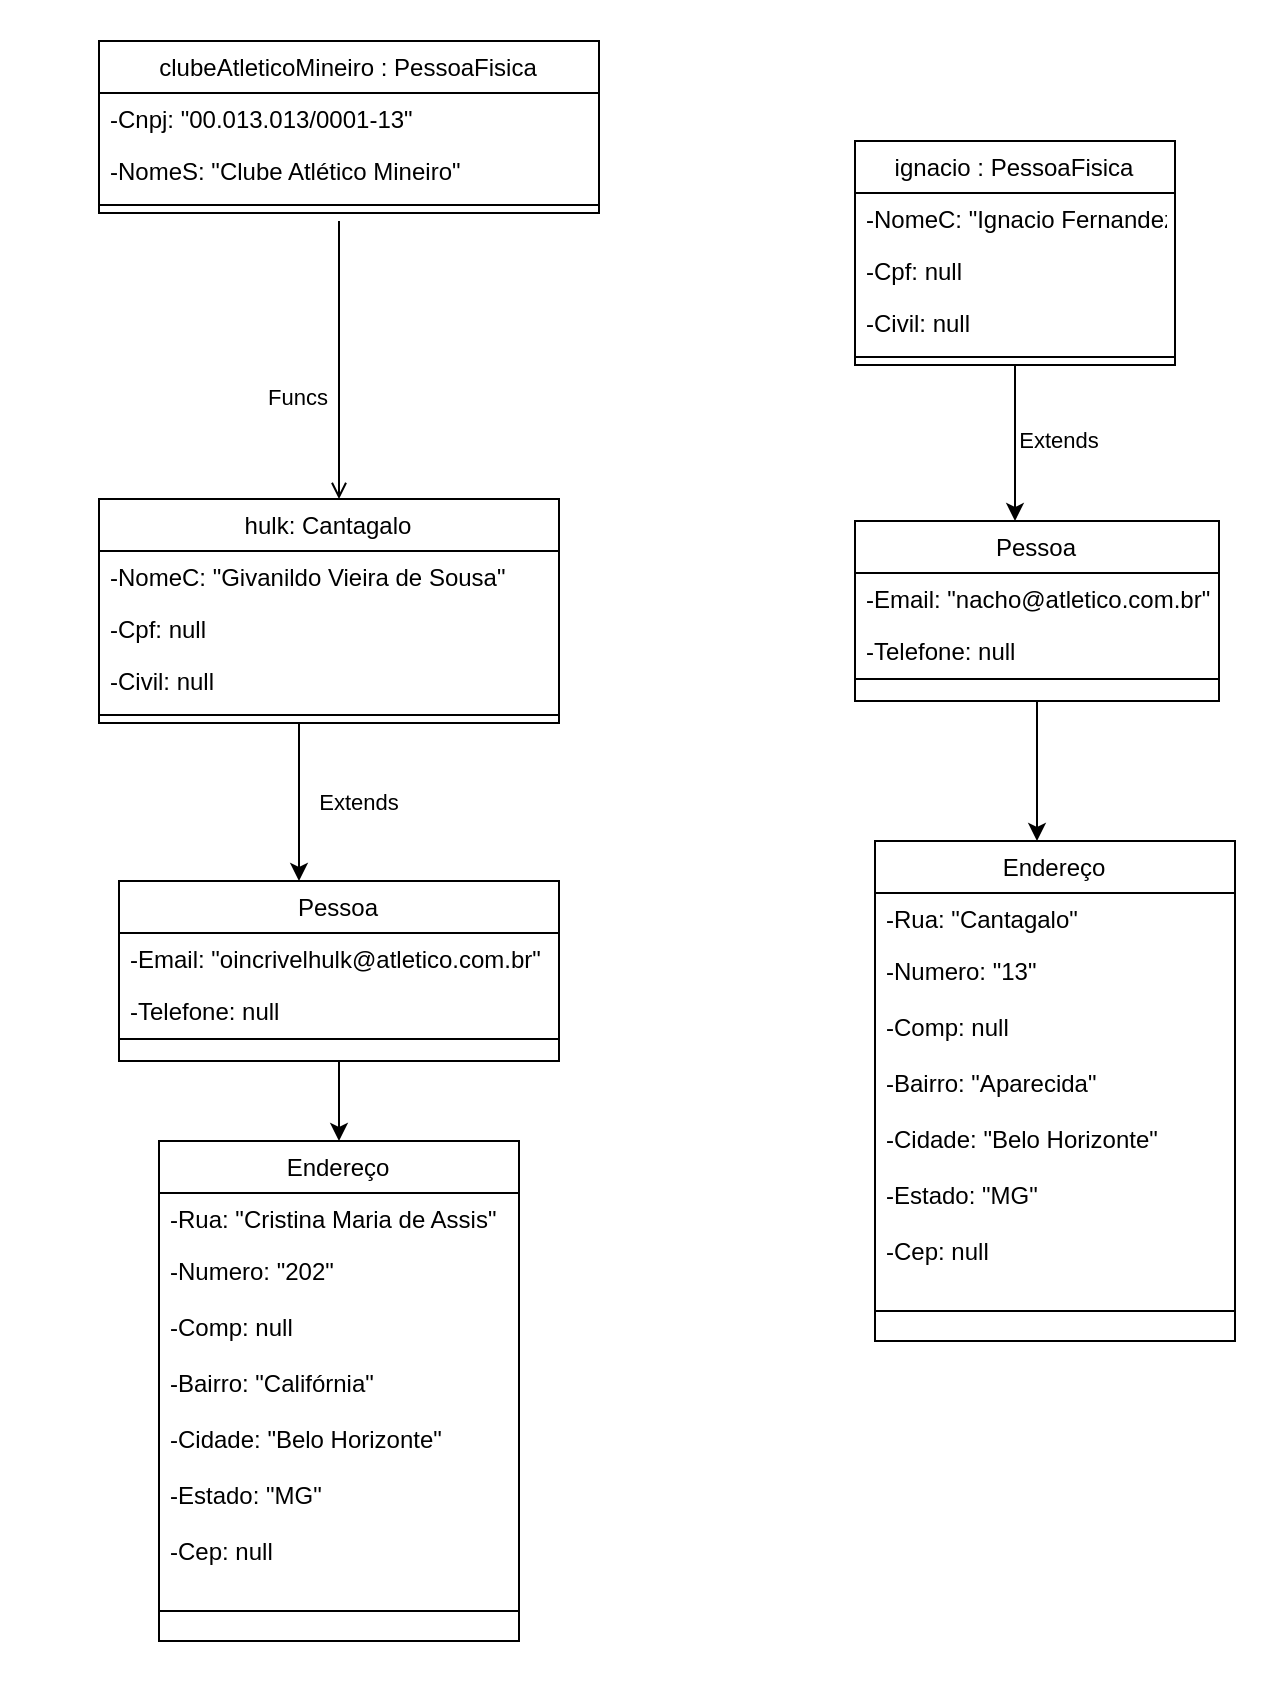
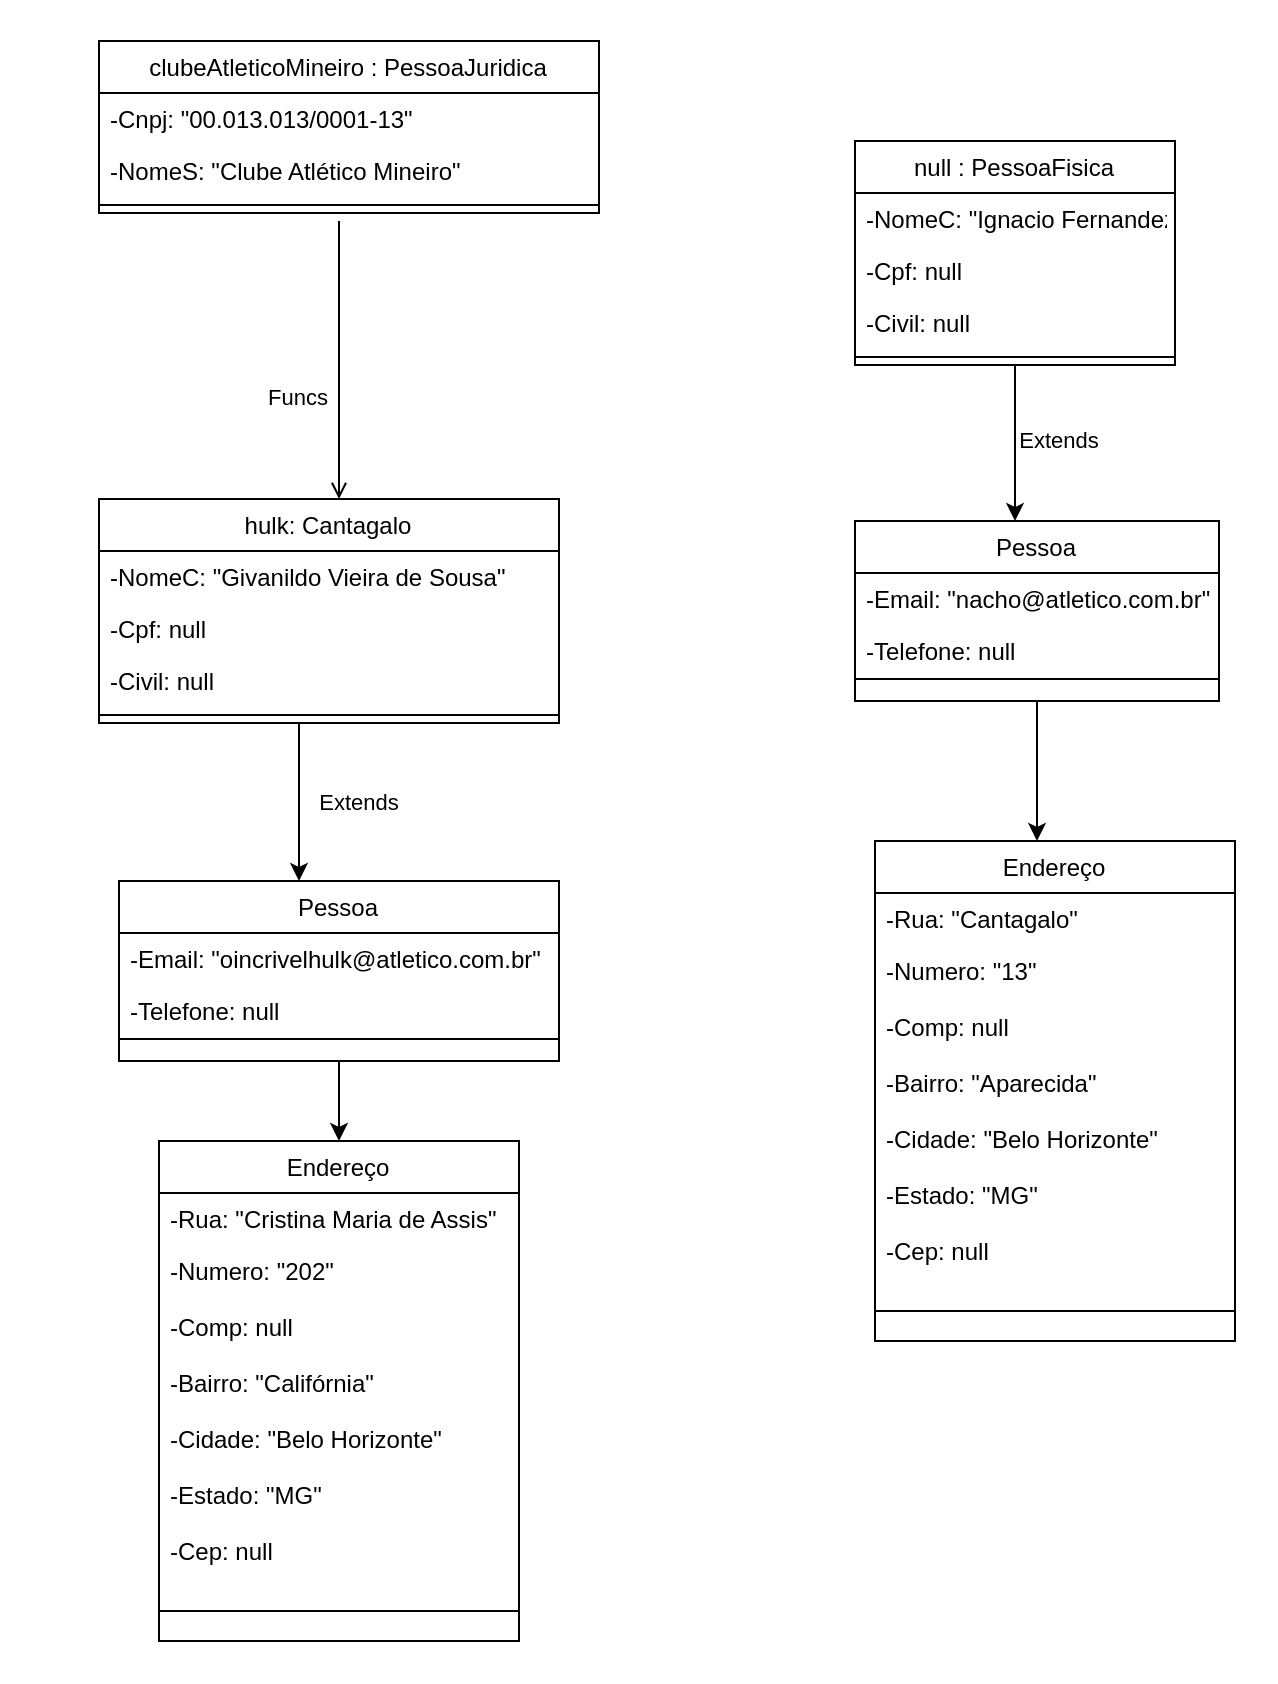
(348, 68) -> (348, 68)
(1014, 168) -> (1014, 168)
